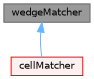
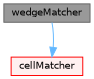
(41, 45) -> (53, 35)
